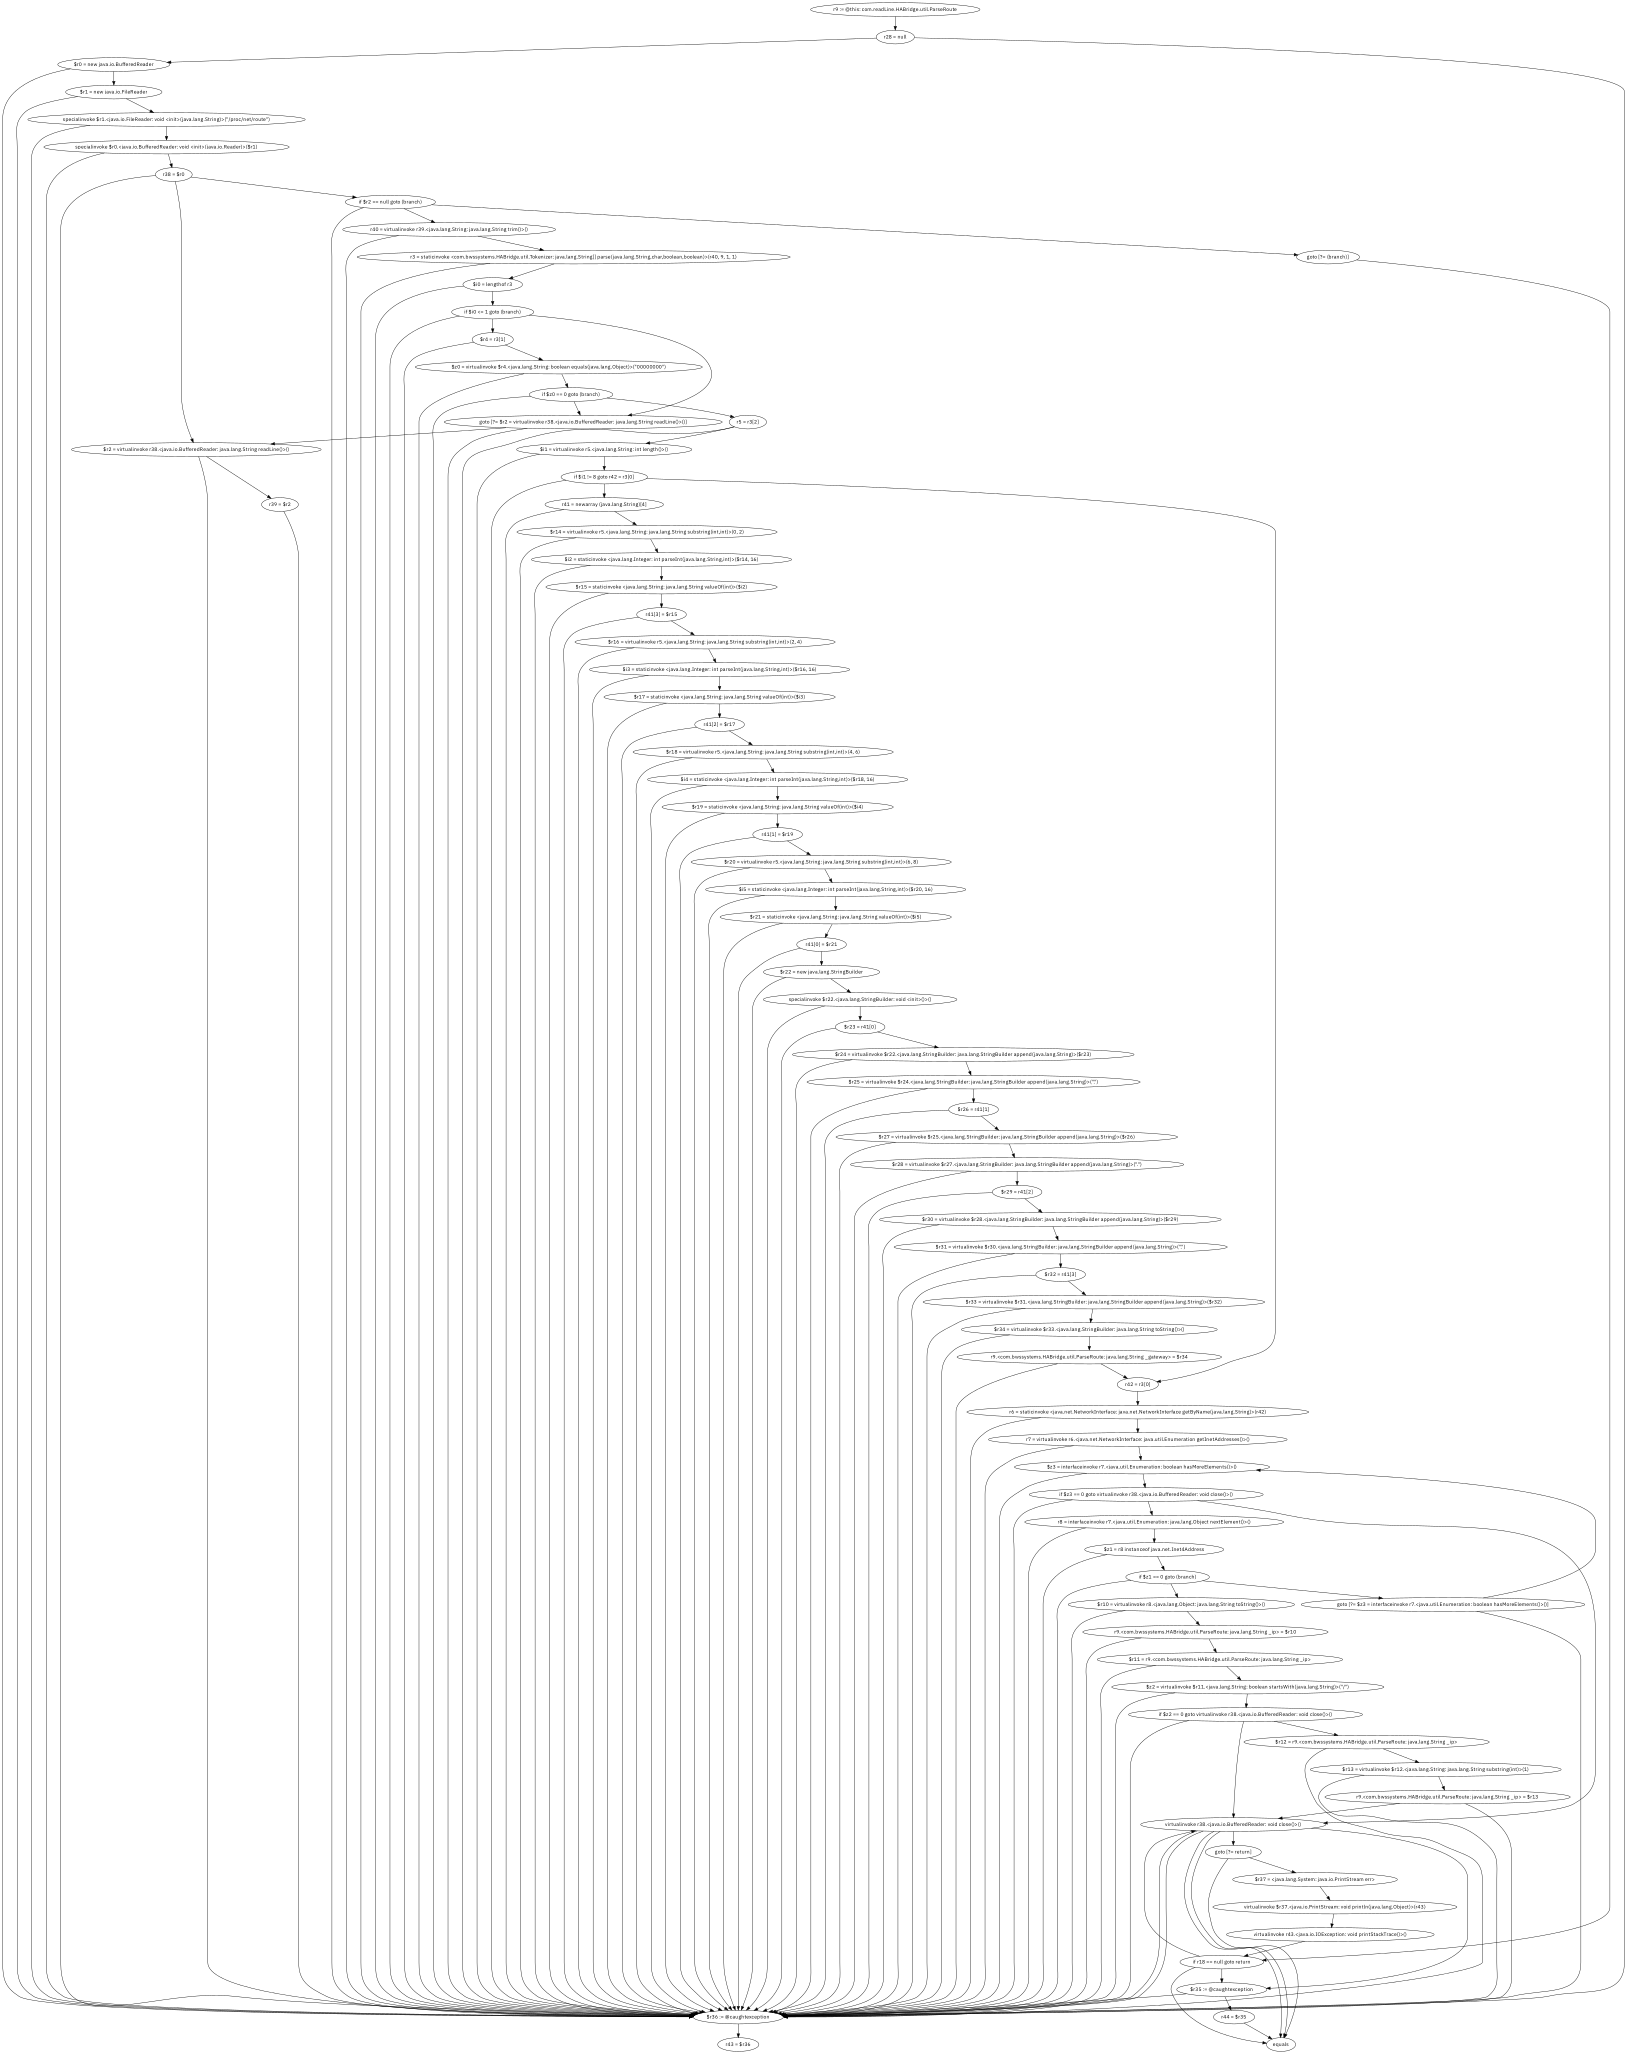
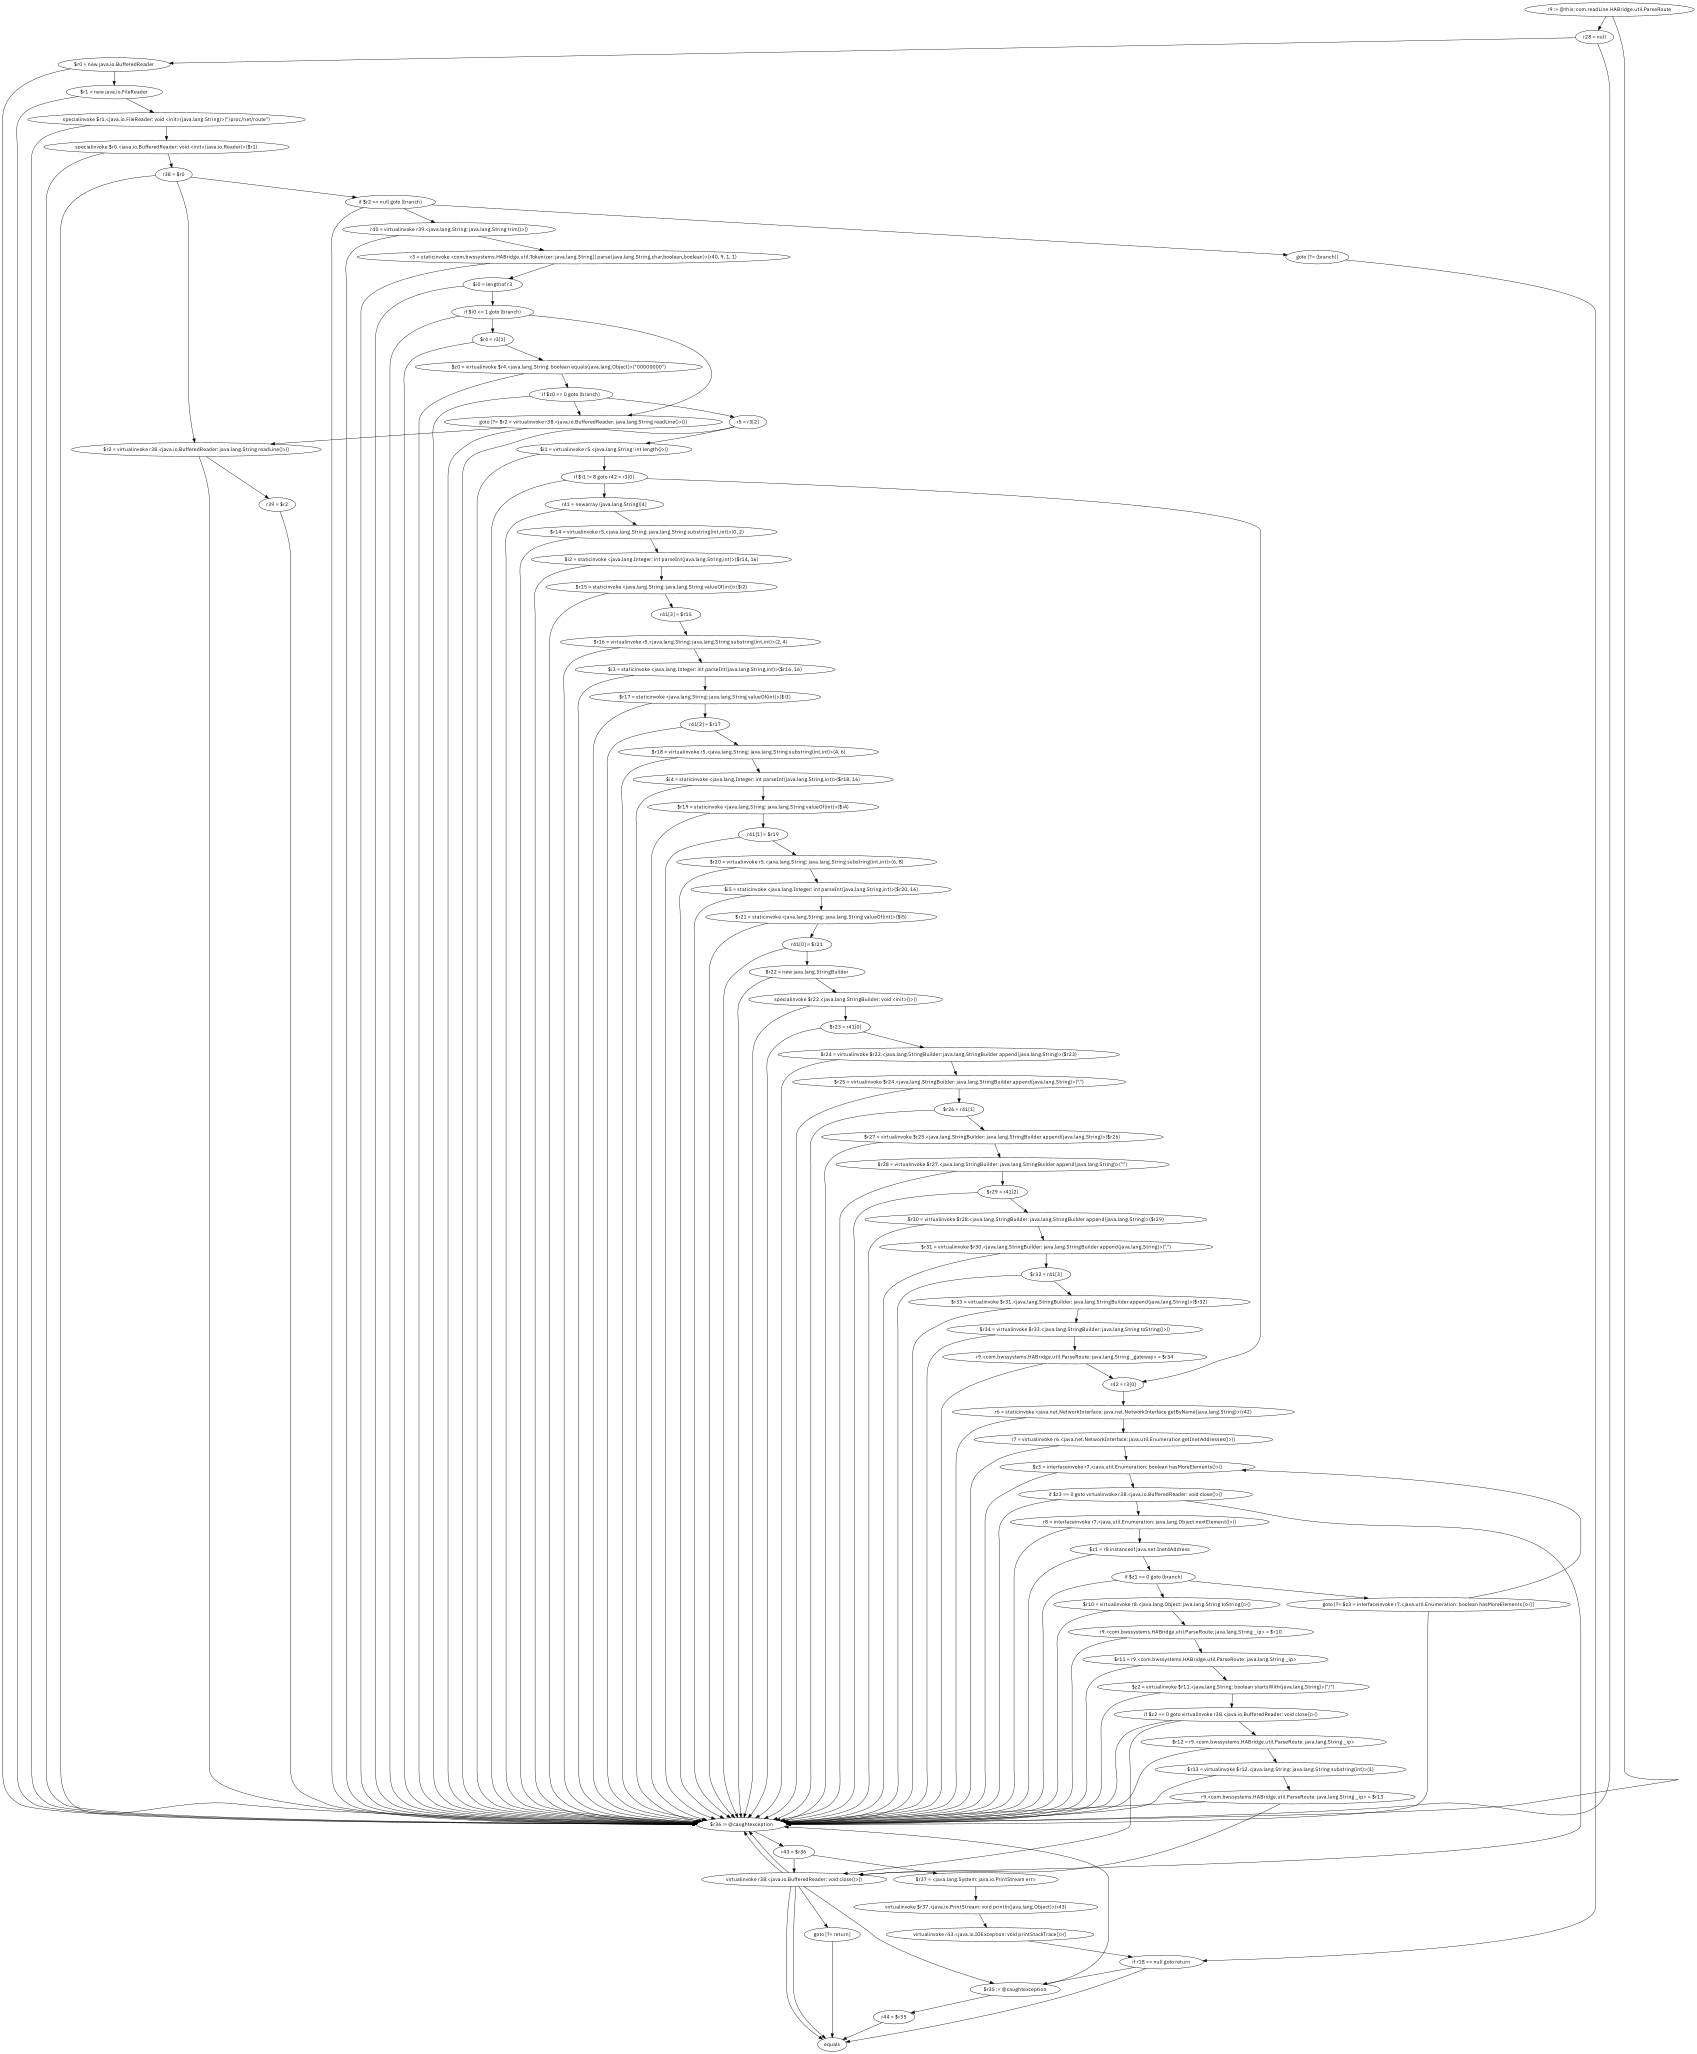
(564, 1338) -> (1624, 1364)
(1271, 1865) -> (873, 1864)
(1145, 1894) -> (794, 1864)
